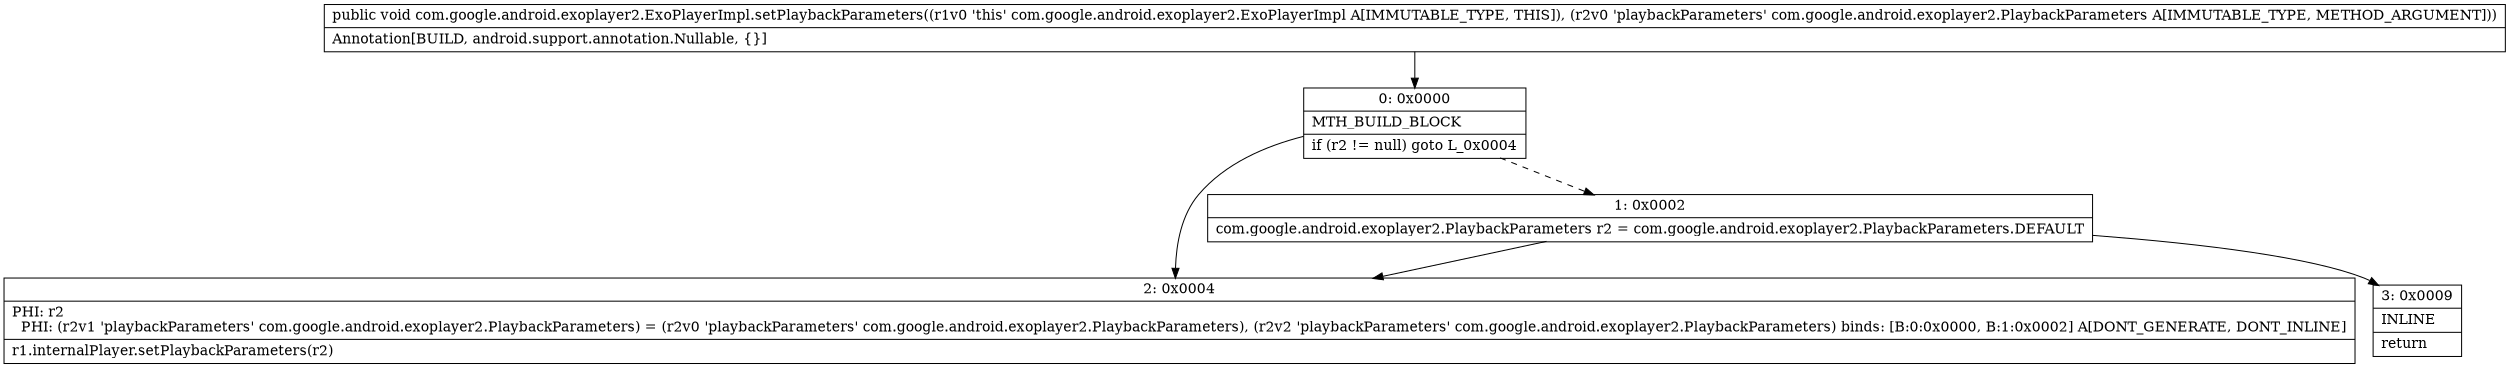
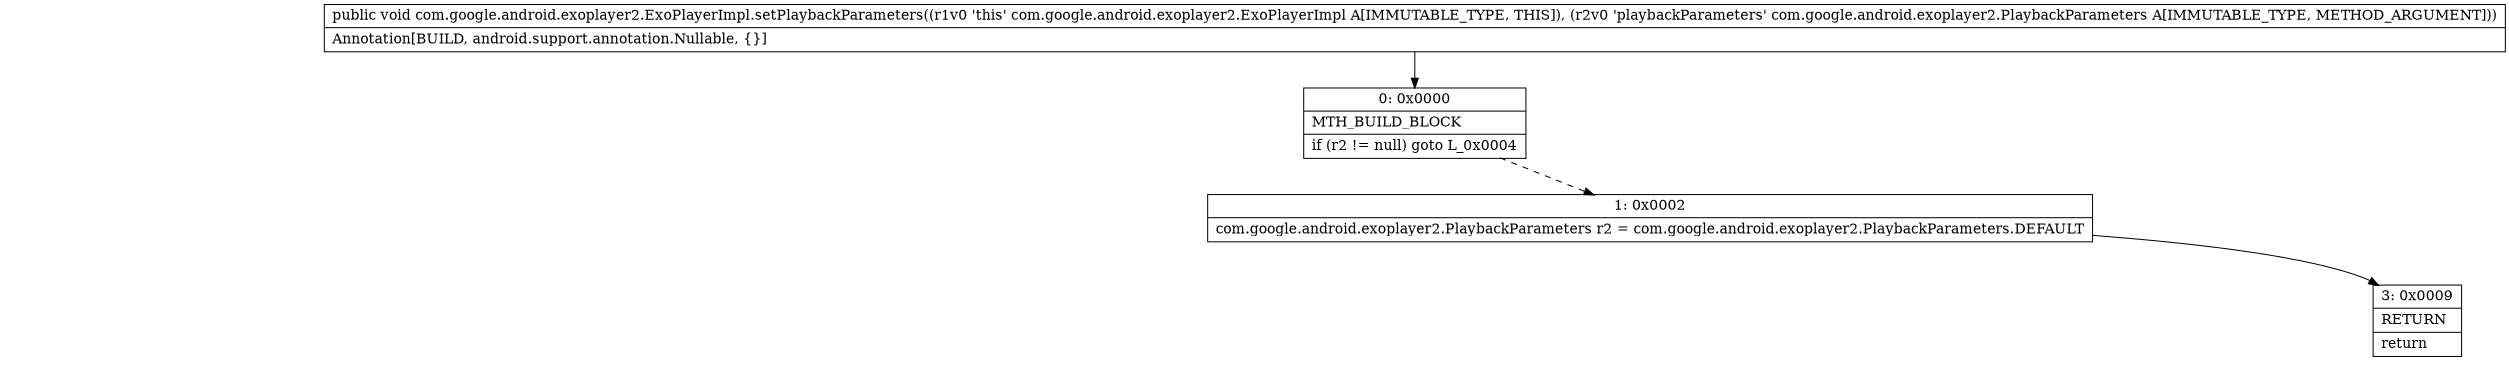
(2409, 320) -> (2414, 320)
(1180, 321) -> none
